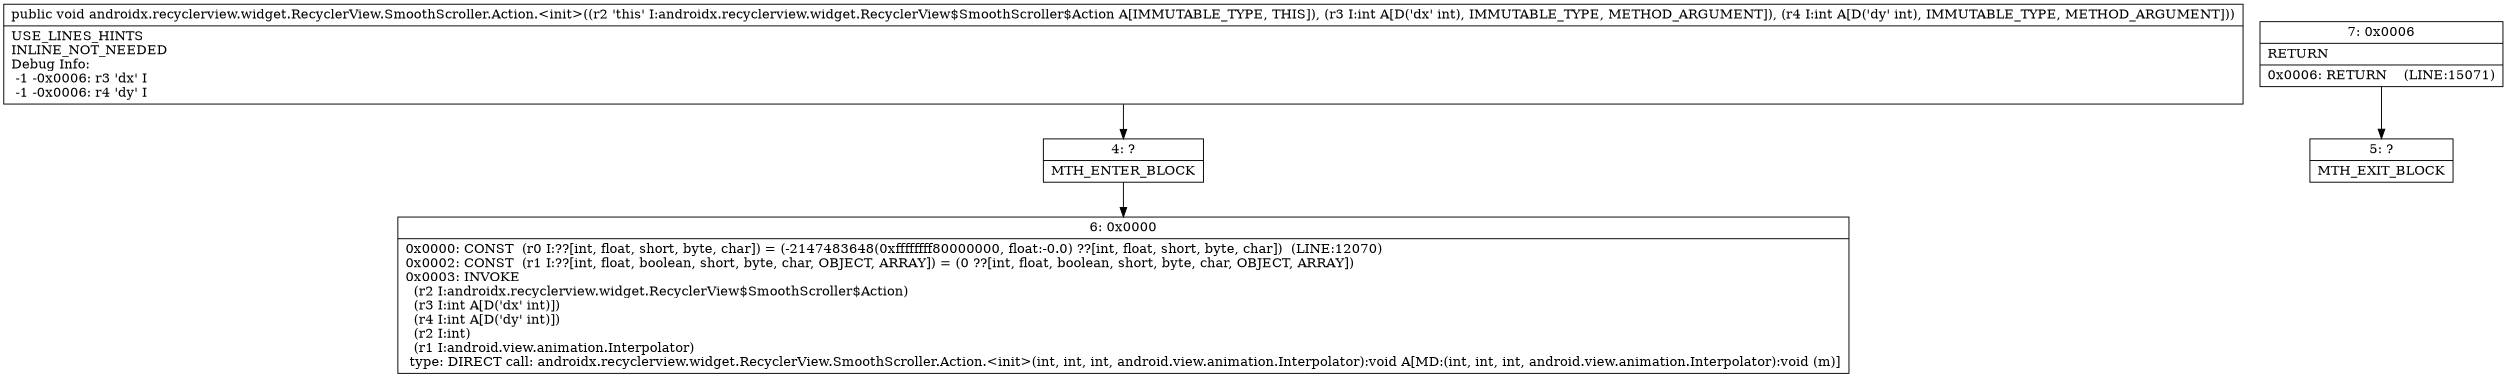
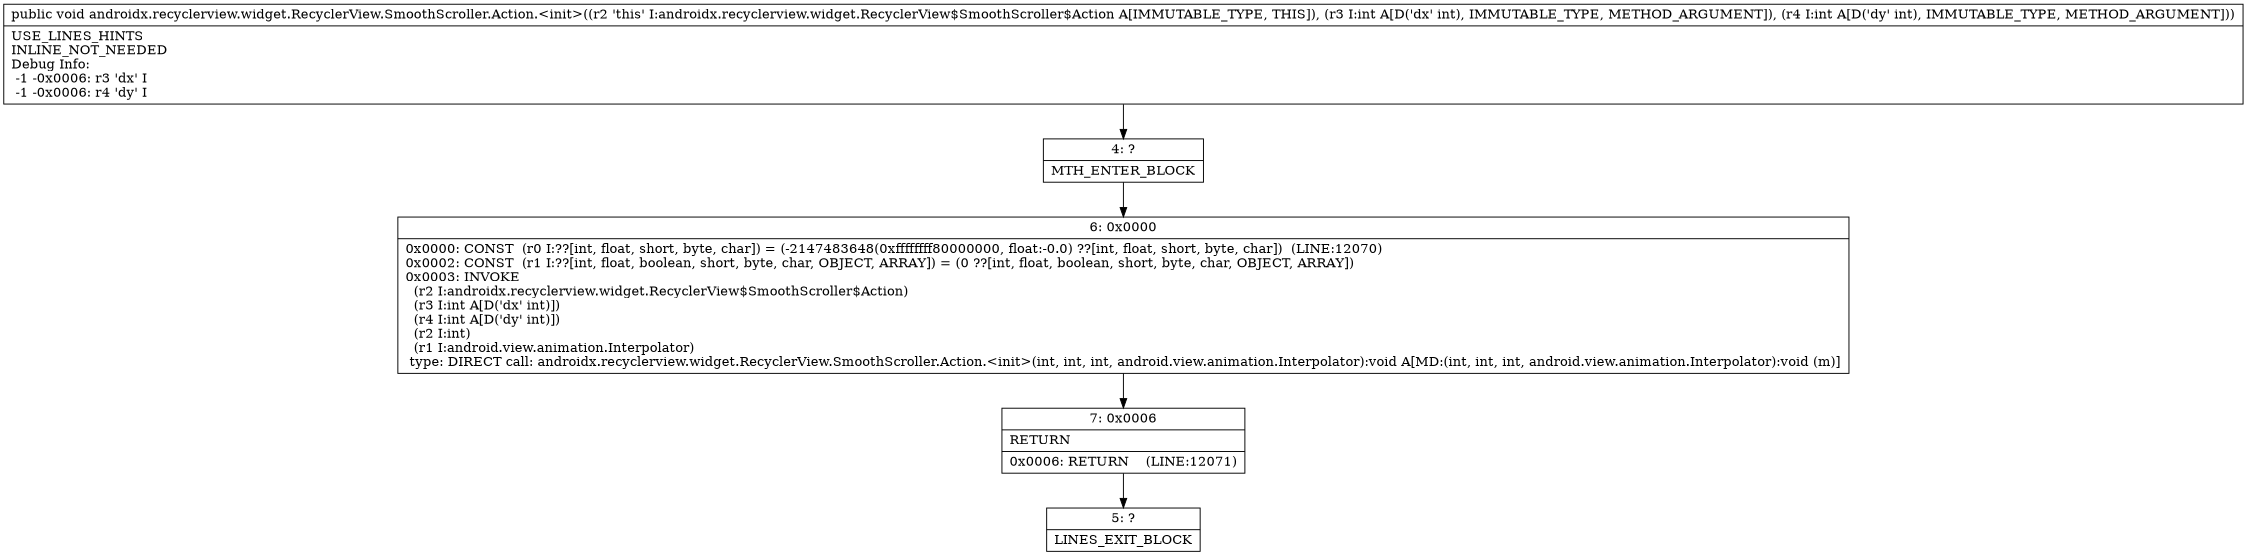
(2381, 75) -> (1123, 462)
(2381, 171) -> (1123, 540)
none -> (1123, 386)
